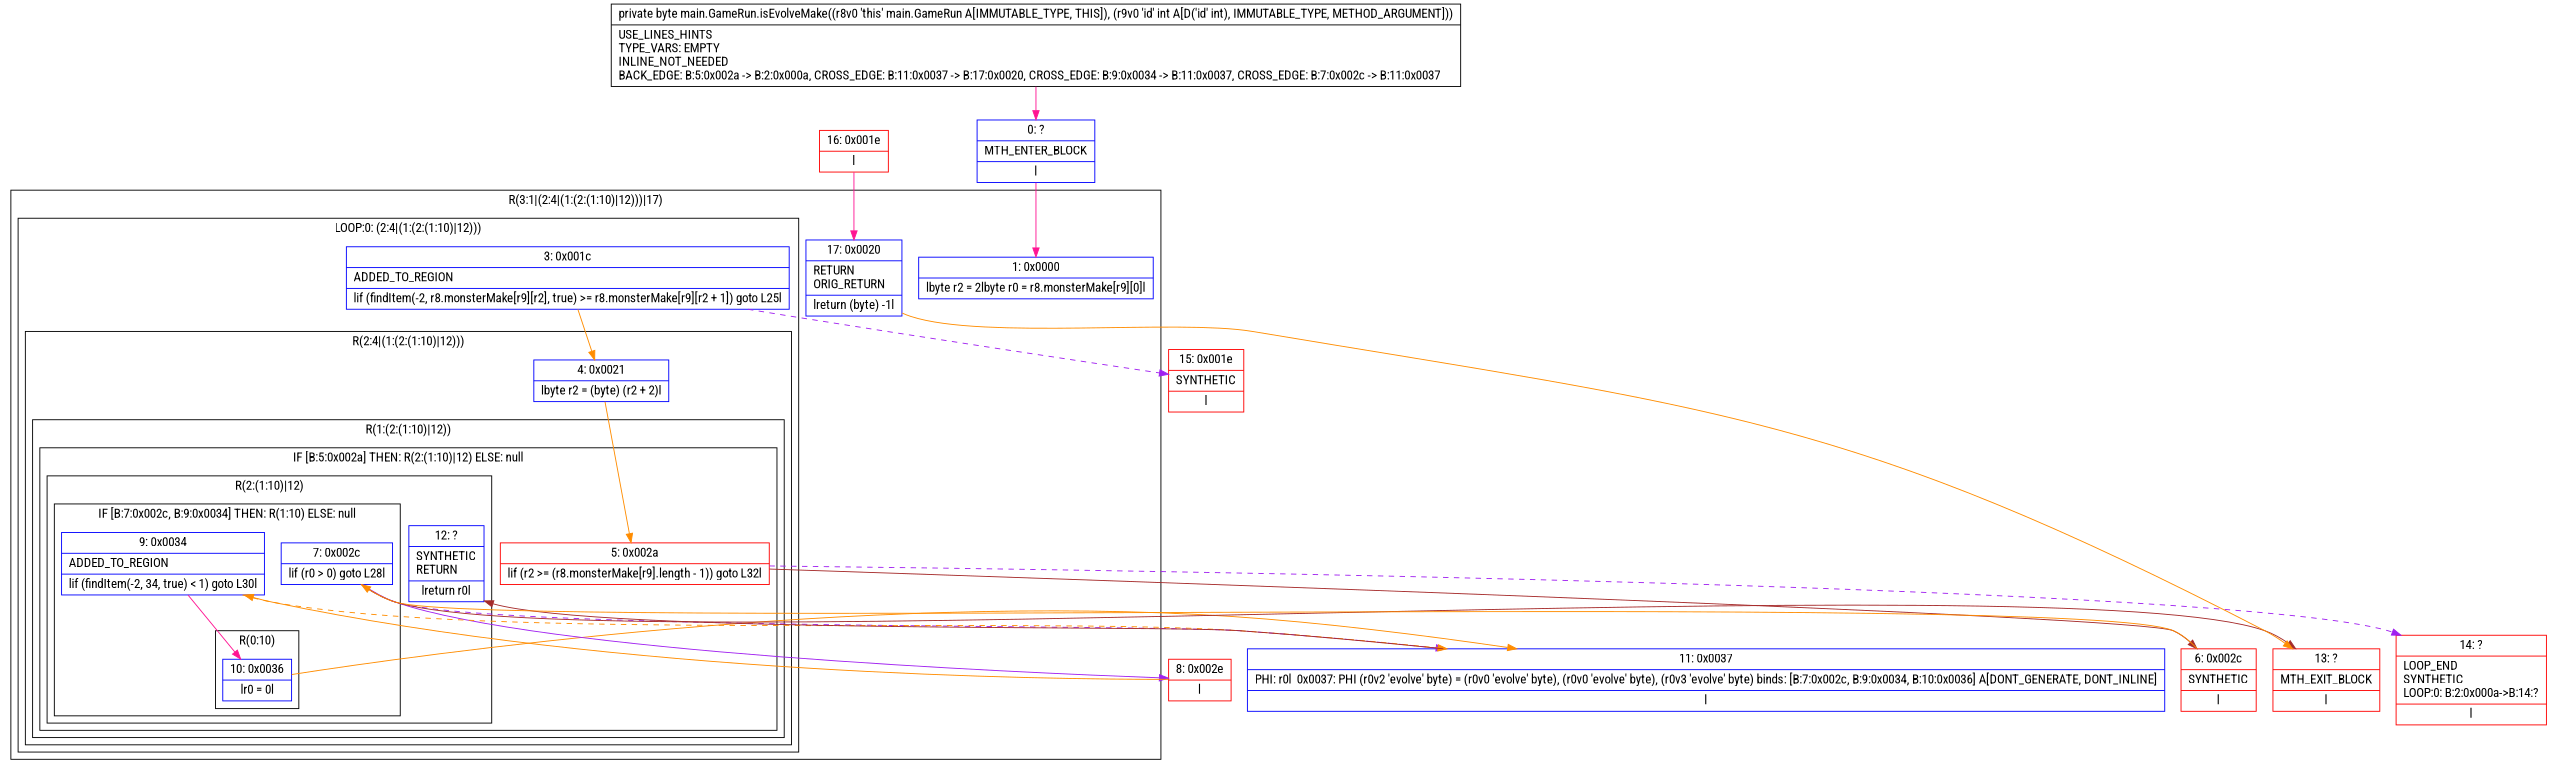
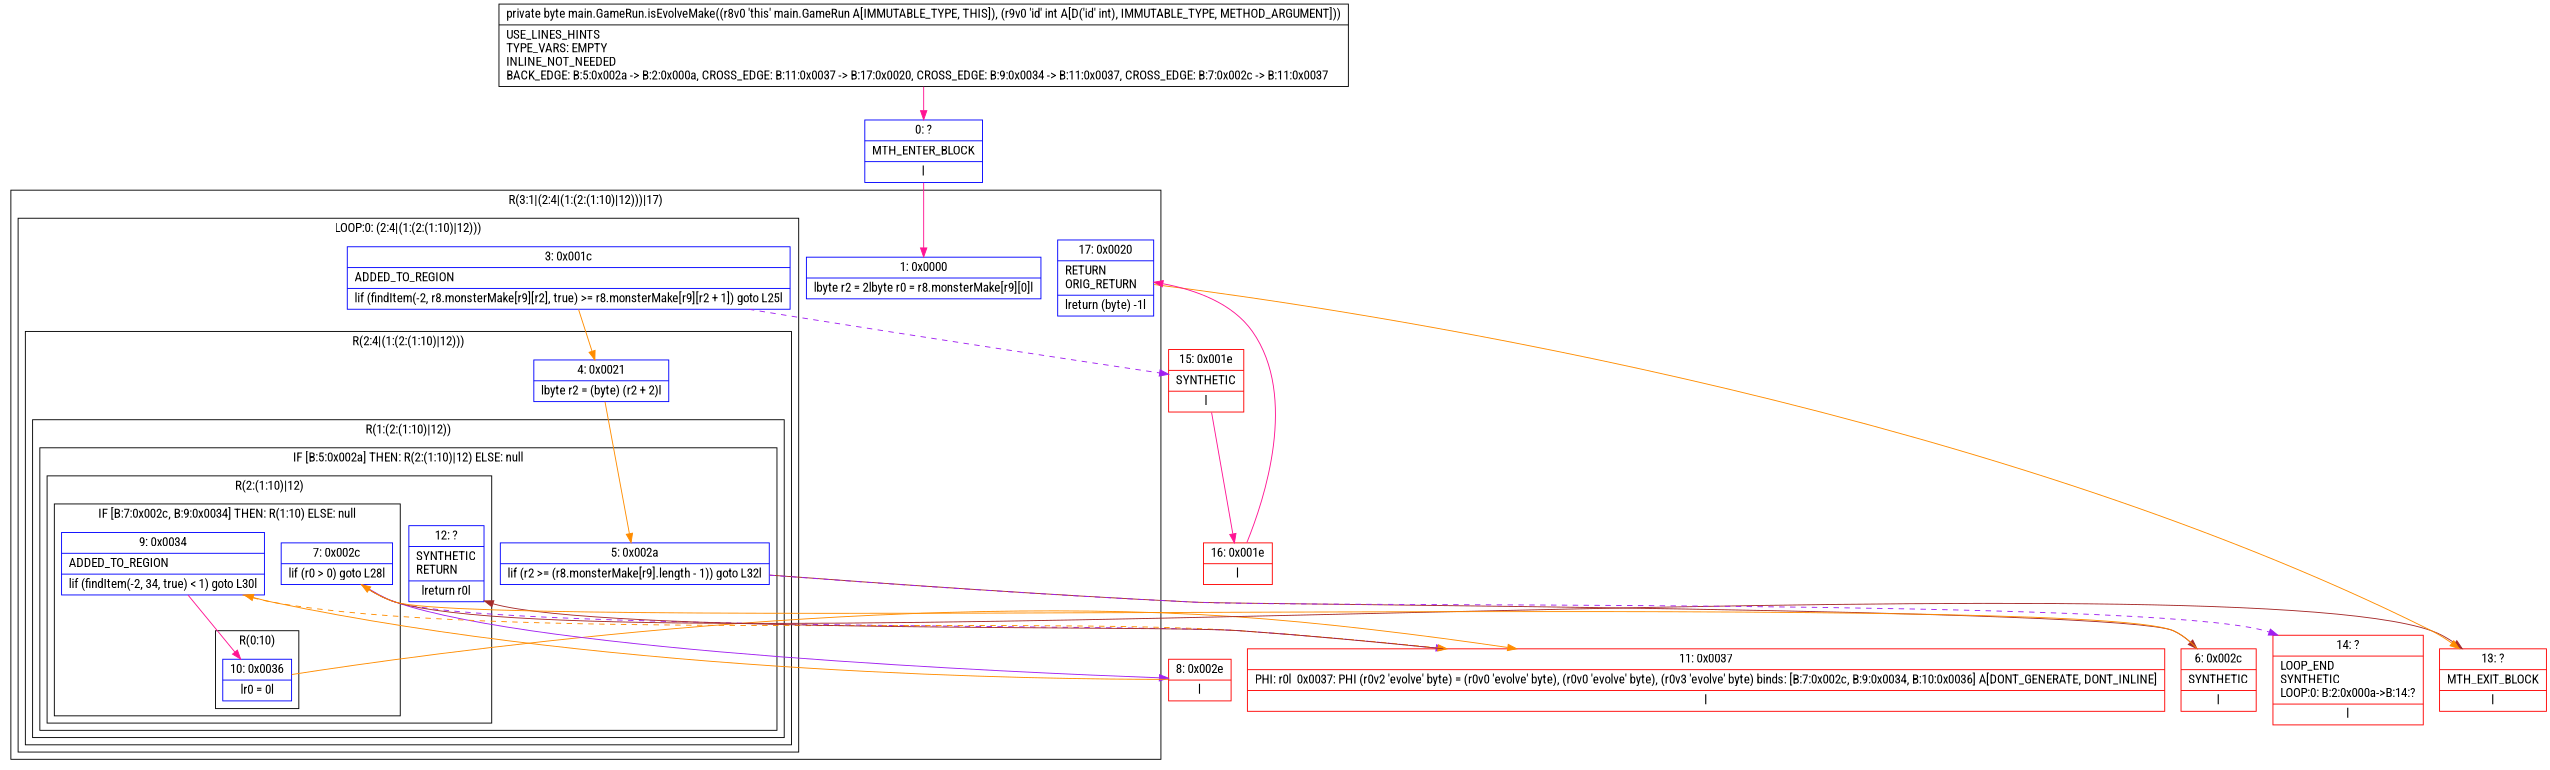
none -> (1222, 473)
(635, 564) -> (635, 564)
(1706, 680) -> (1706, 680)
